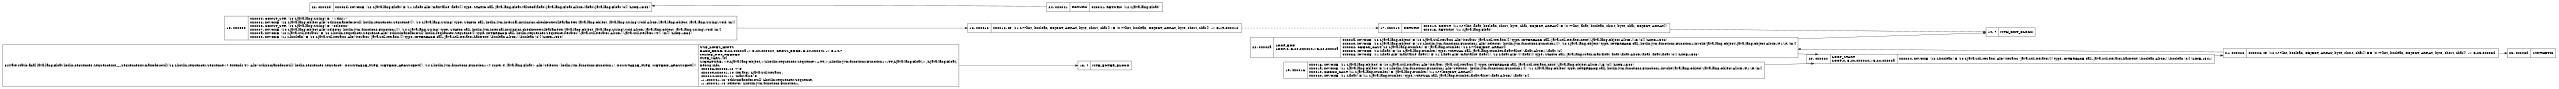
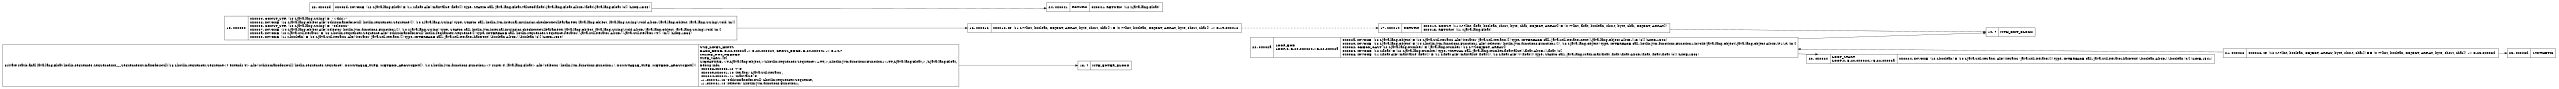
(850, 6) -> (848, 9)
(2218, 56) -> none
(1524, 70) -> none
